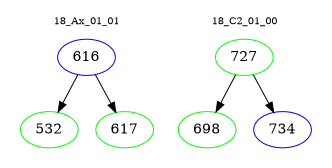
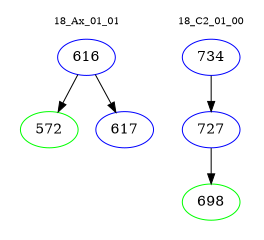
(244, 57) -> (211, 130)
(261, 89) -> (211, 89)
(49, 130) -> (49, 130)
(125, 130) -> (125, 130)
